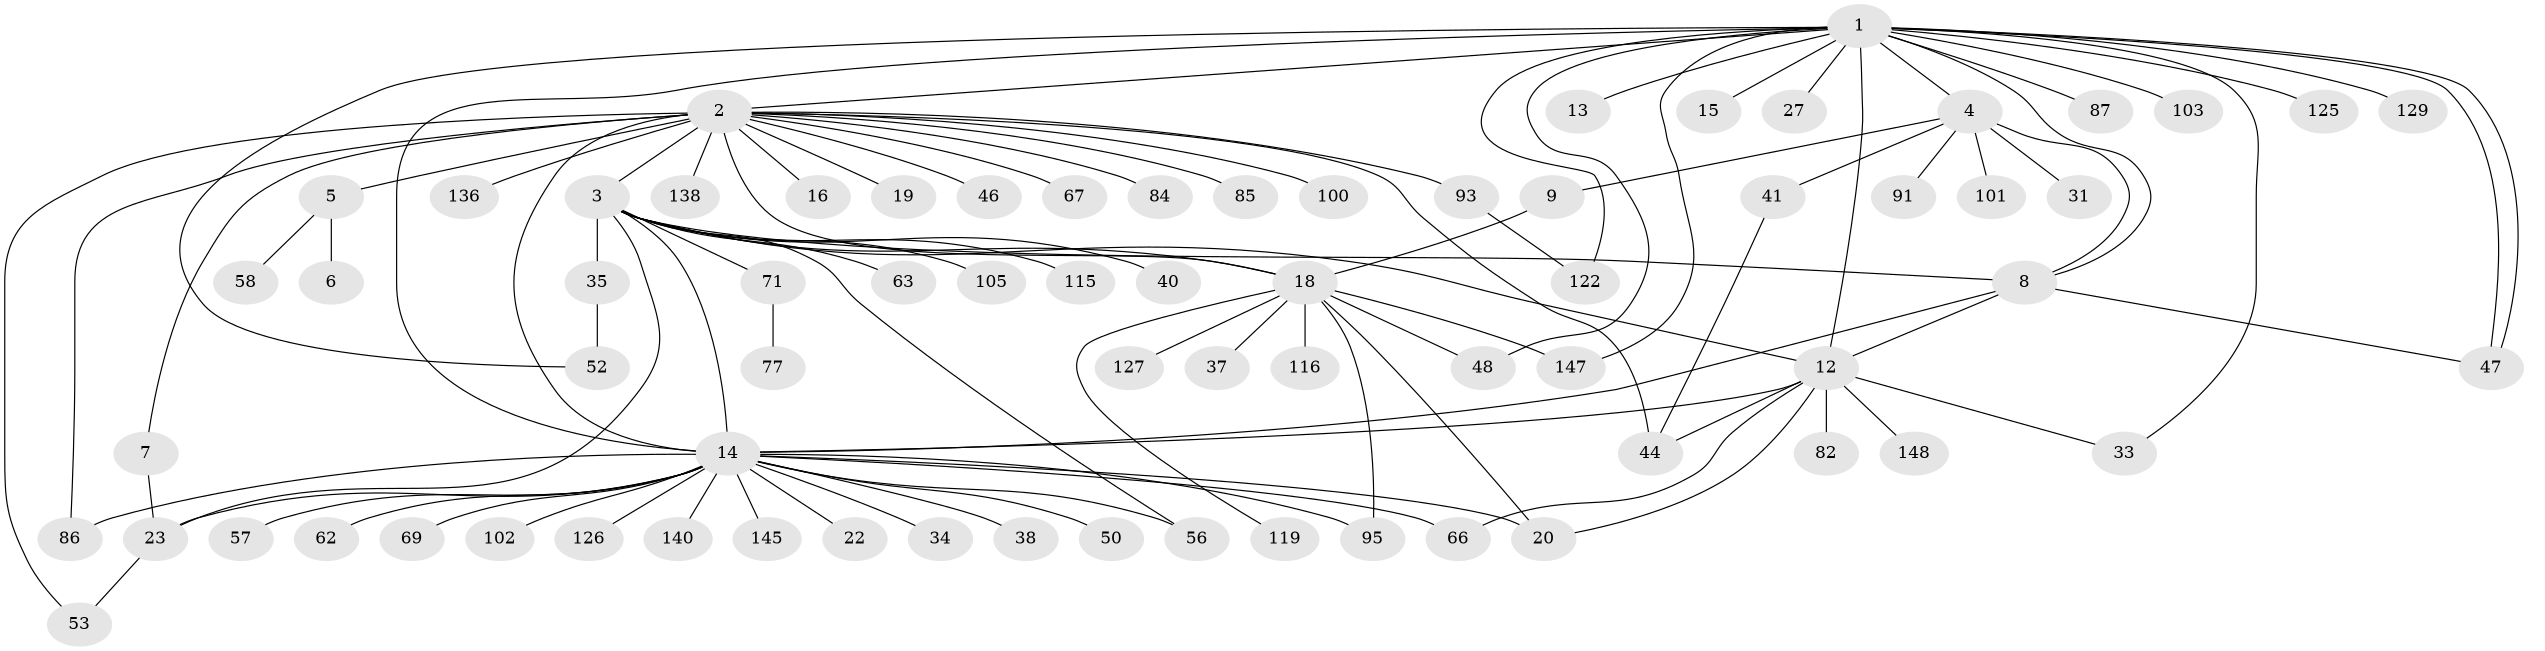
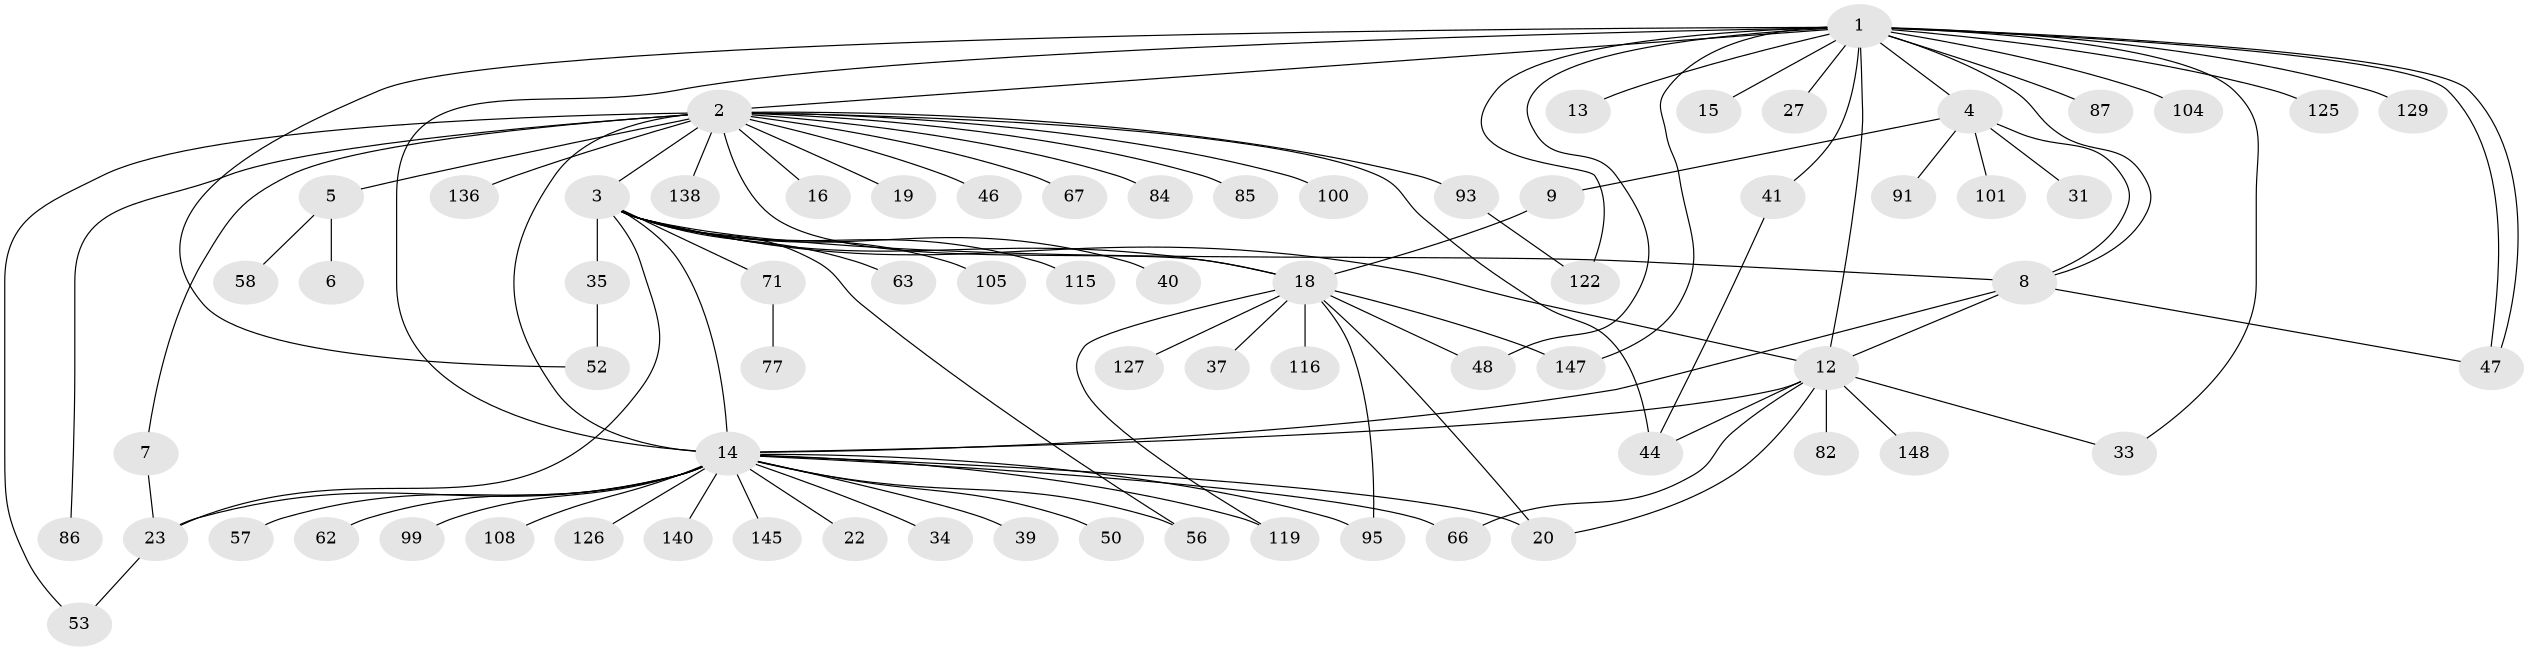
(2189, 112) -> (2189, 112)
(1871, 154) -> (1842, 122)
(392, 469) -> (1074, 483)
(412, 539) -> (412, 539)
(500, 539) -> (500, 539)
(1026, 539) -> (1026, 539)
